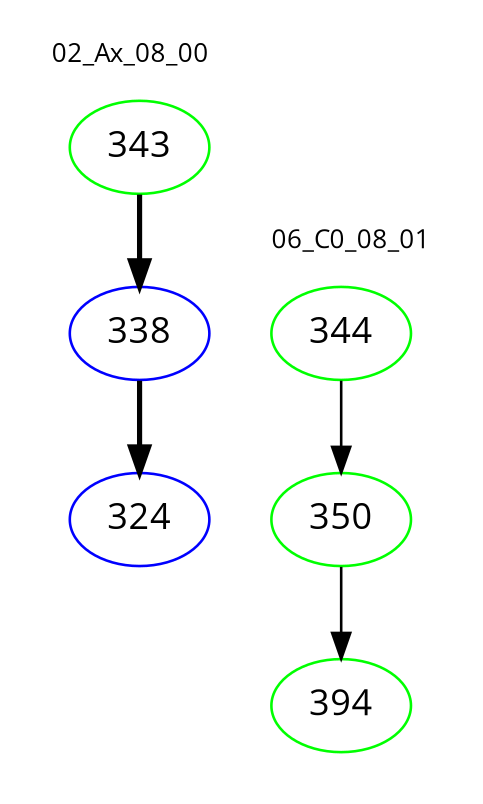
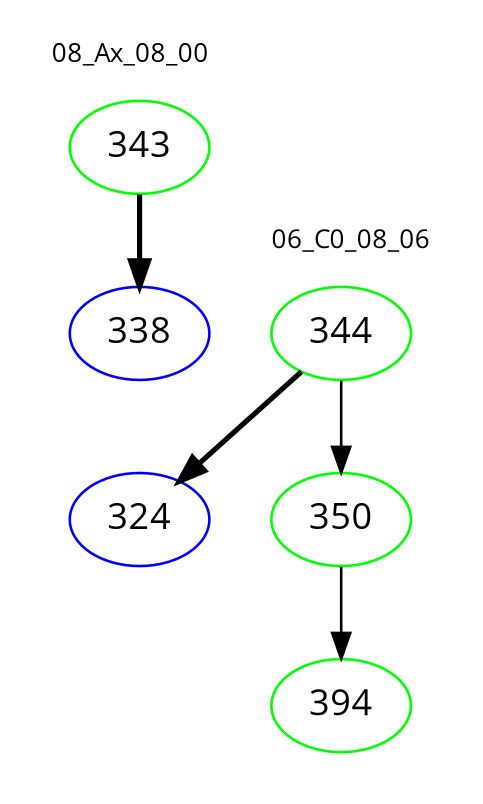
(131, 56) -> (131, 56)
(352, 242) -> (352, 242)
(140, 414) -> (268, 402)
